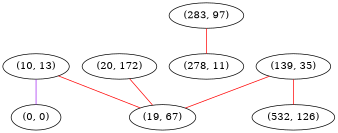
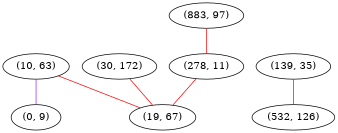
(206, 16) -> (206, 16)
(36, 66) -> (36, 66)
(119, 66) -> (119, 66)
(227, 92) -> (184, 92)
(36, 117) -> (36, 117)
